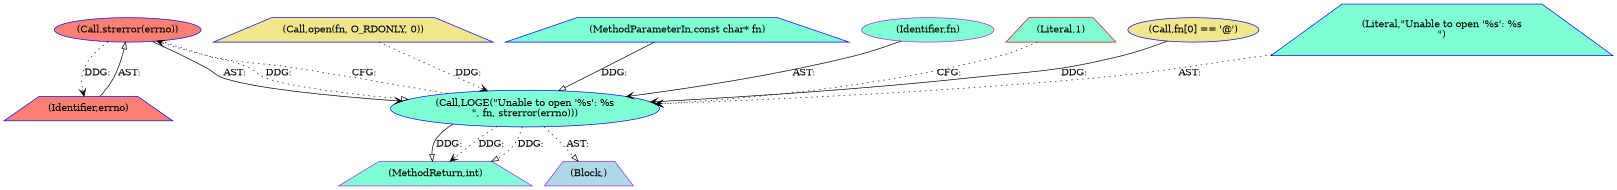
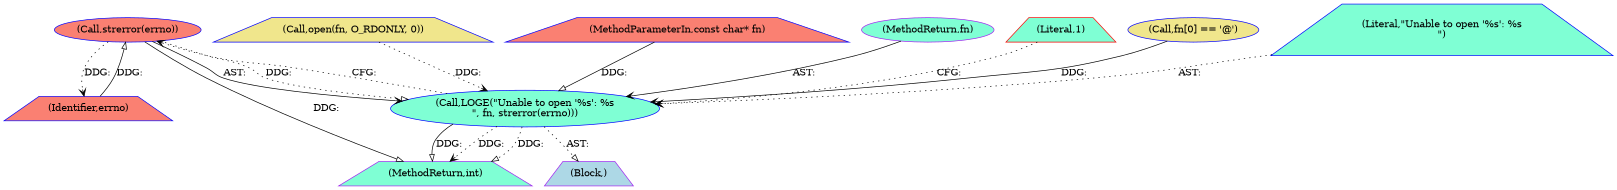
(677, 30) -> (677, 30)
(928, 30) -> (928, 30)
(131, 73) -> (131, 73)
none -> (268, 107)
